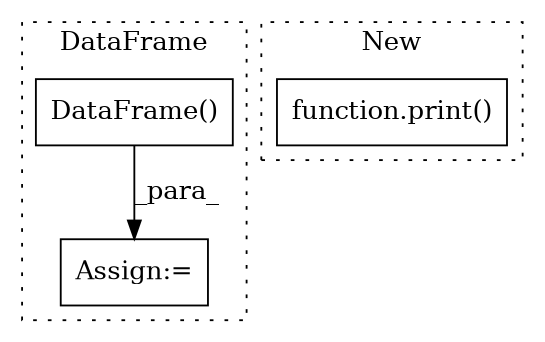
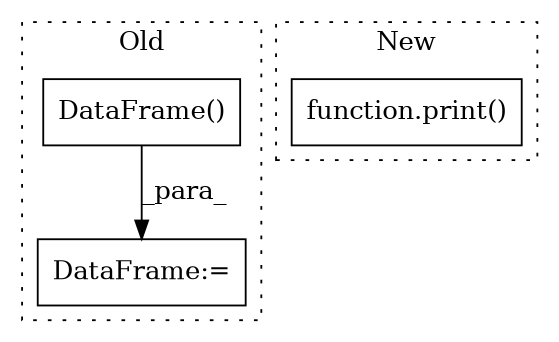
(134, 43) -> (142, 43)
(134, 272) -> (142, 272)
